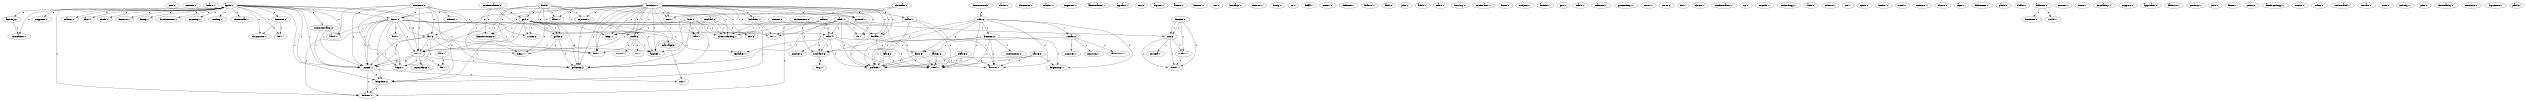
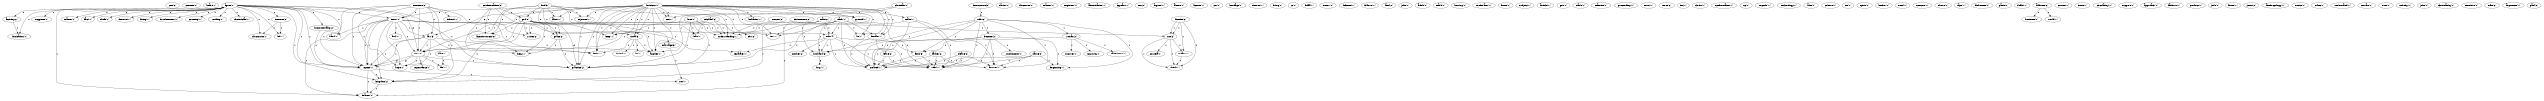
none -> (2492, 5)
